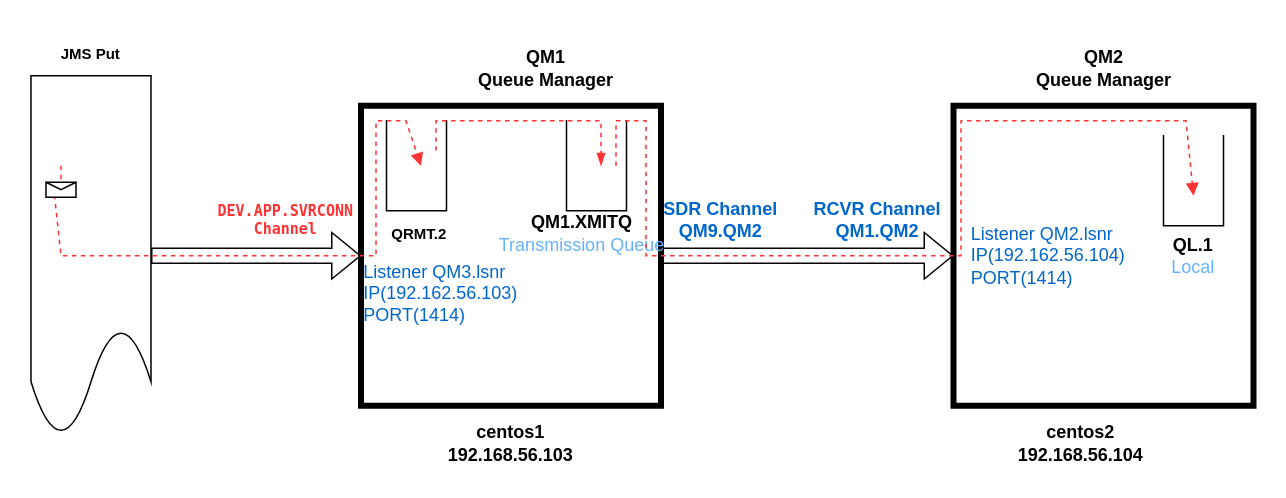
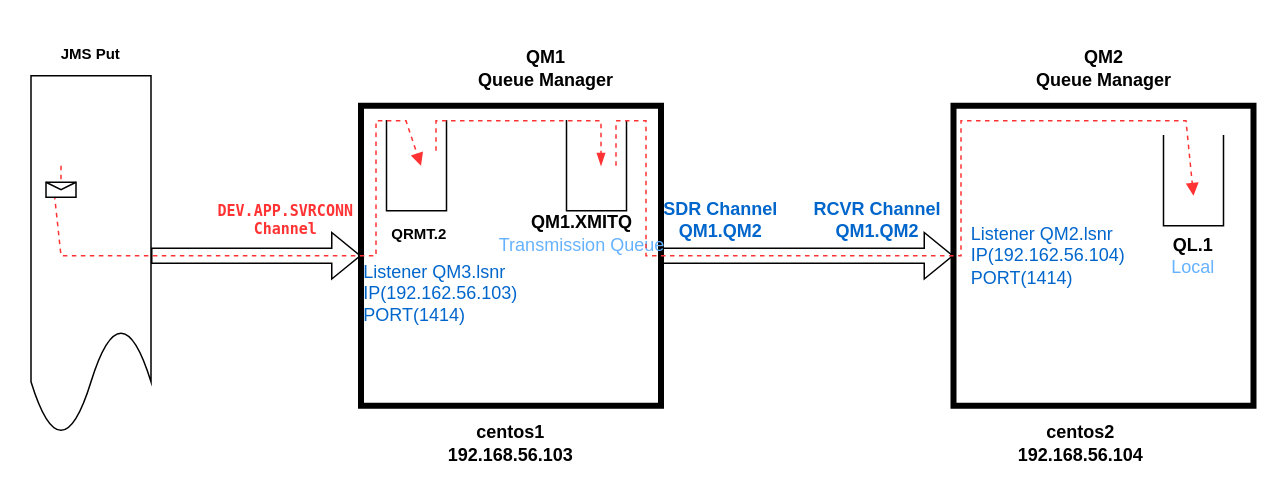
(721, 220) -> (721, 220)
